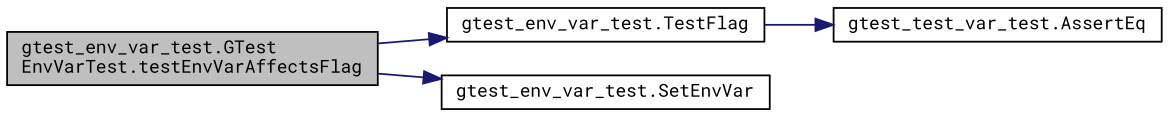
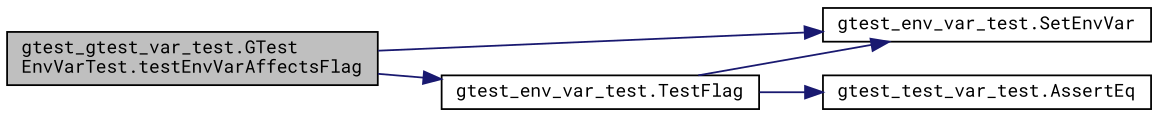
(192, 59) -> (192, 59)
none -> (785, 60)
